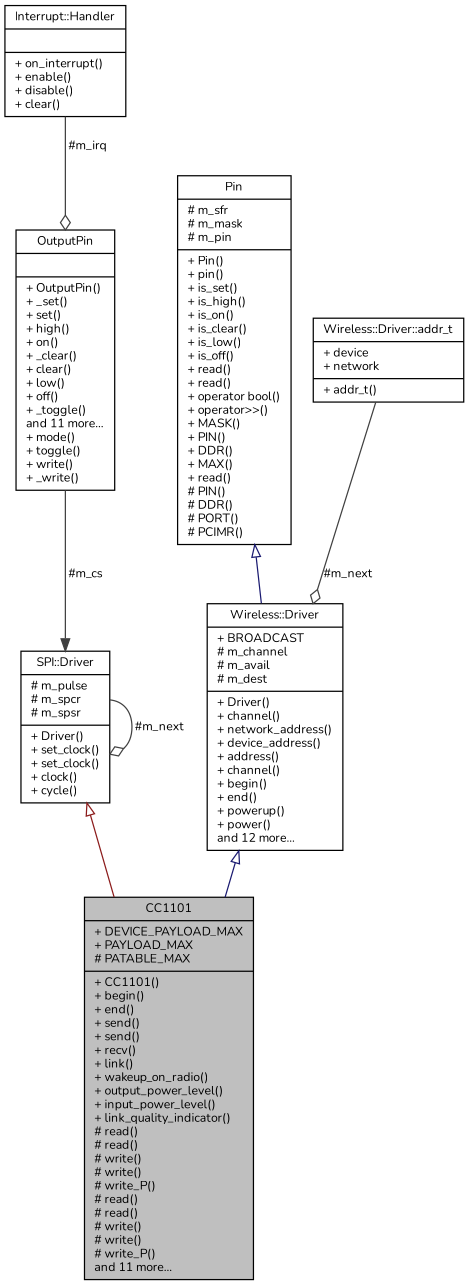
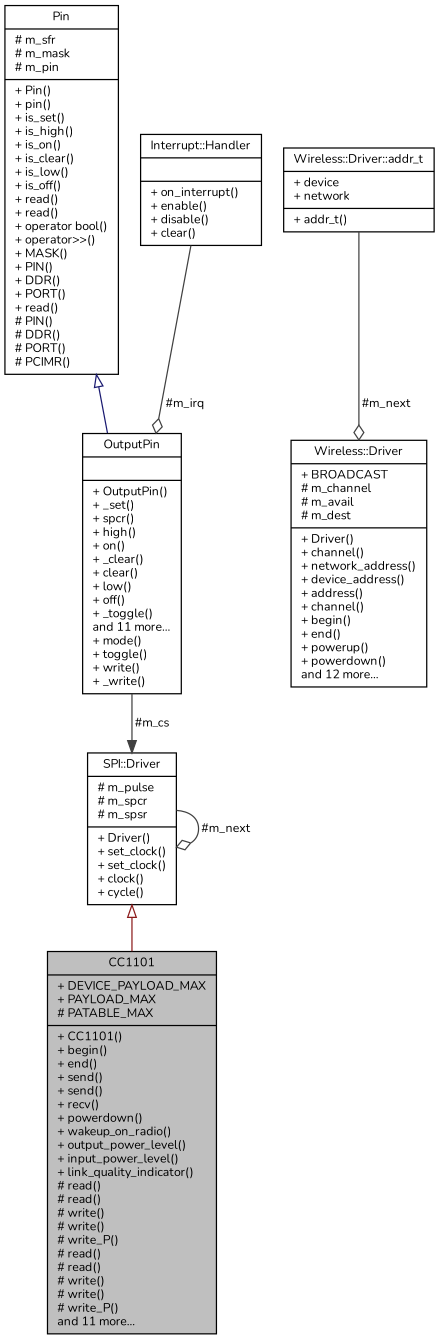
(44, 315) -> (113, 519)
(210, 464) -> (41, 294)
(259, 580) -> (103, 410)
(244, 824) -> (344, 661)
(230, 880) -> none
(114, 1064) -> (101, 1118)
